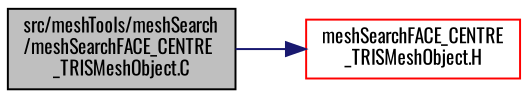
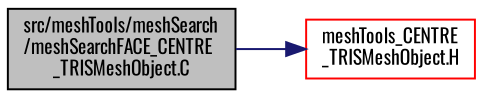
(413, 49) -> (391, 49)
